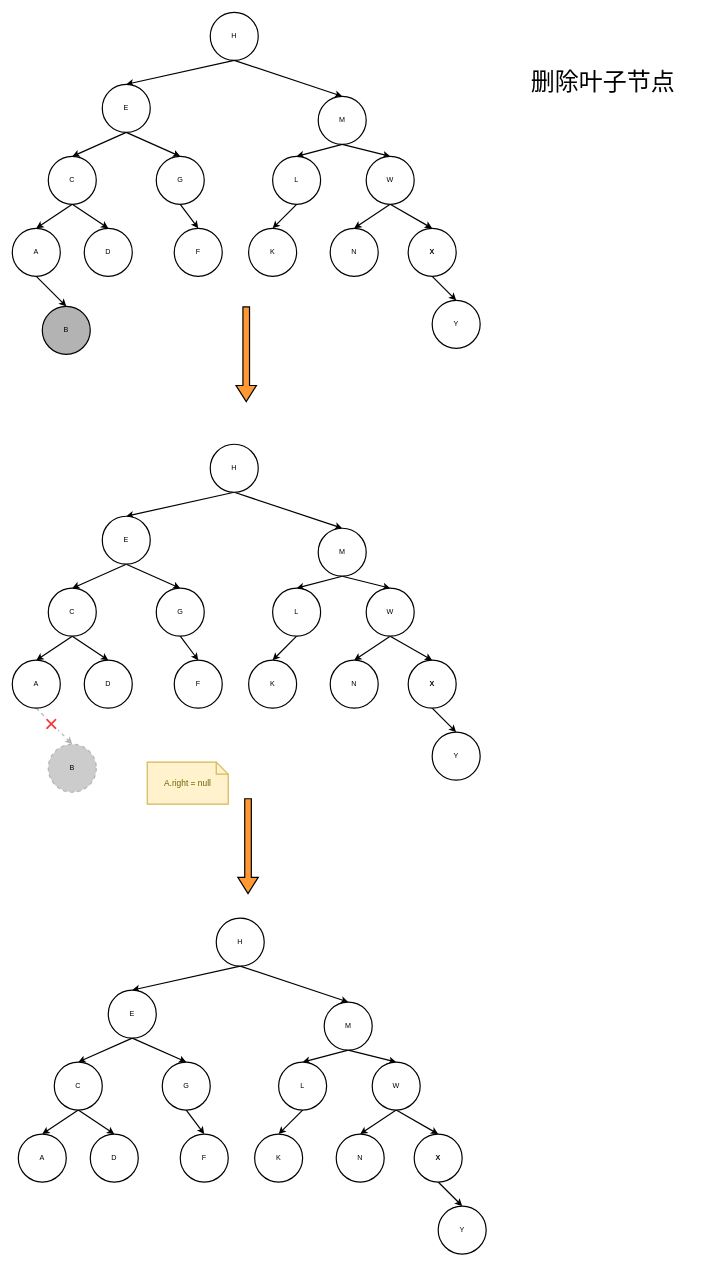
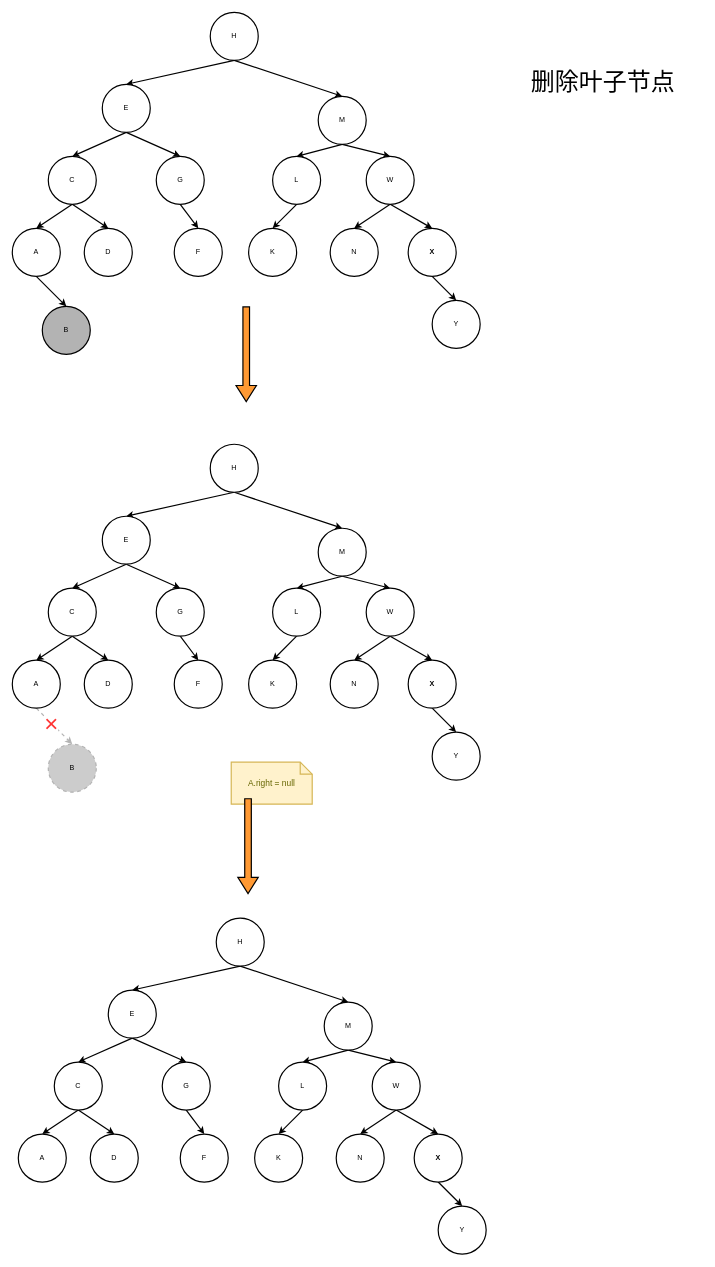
(188, 783) -> (272, 783)
